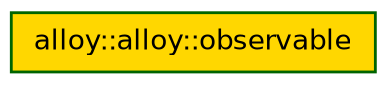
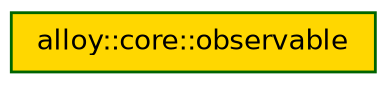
(193, 42) -> (193, 42)
